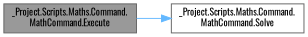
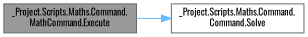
(238, 18) -> (238, 18)
